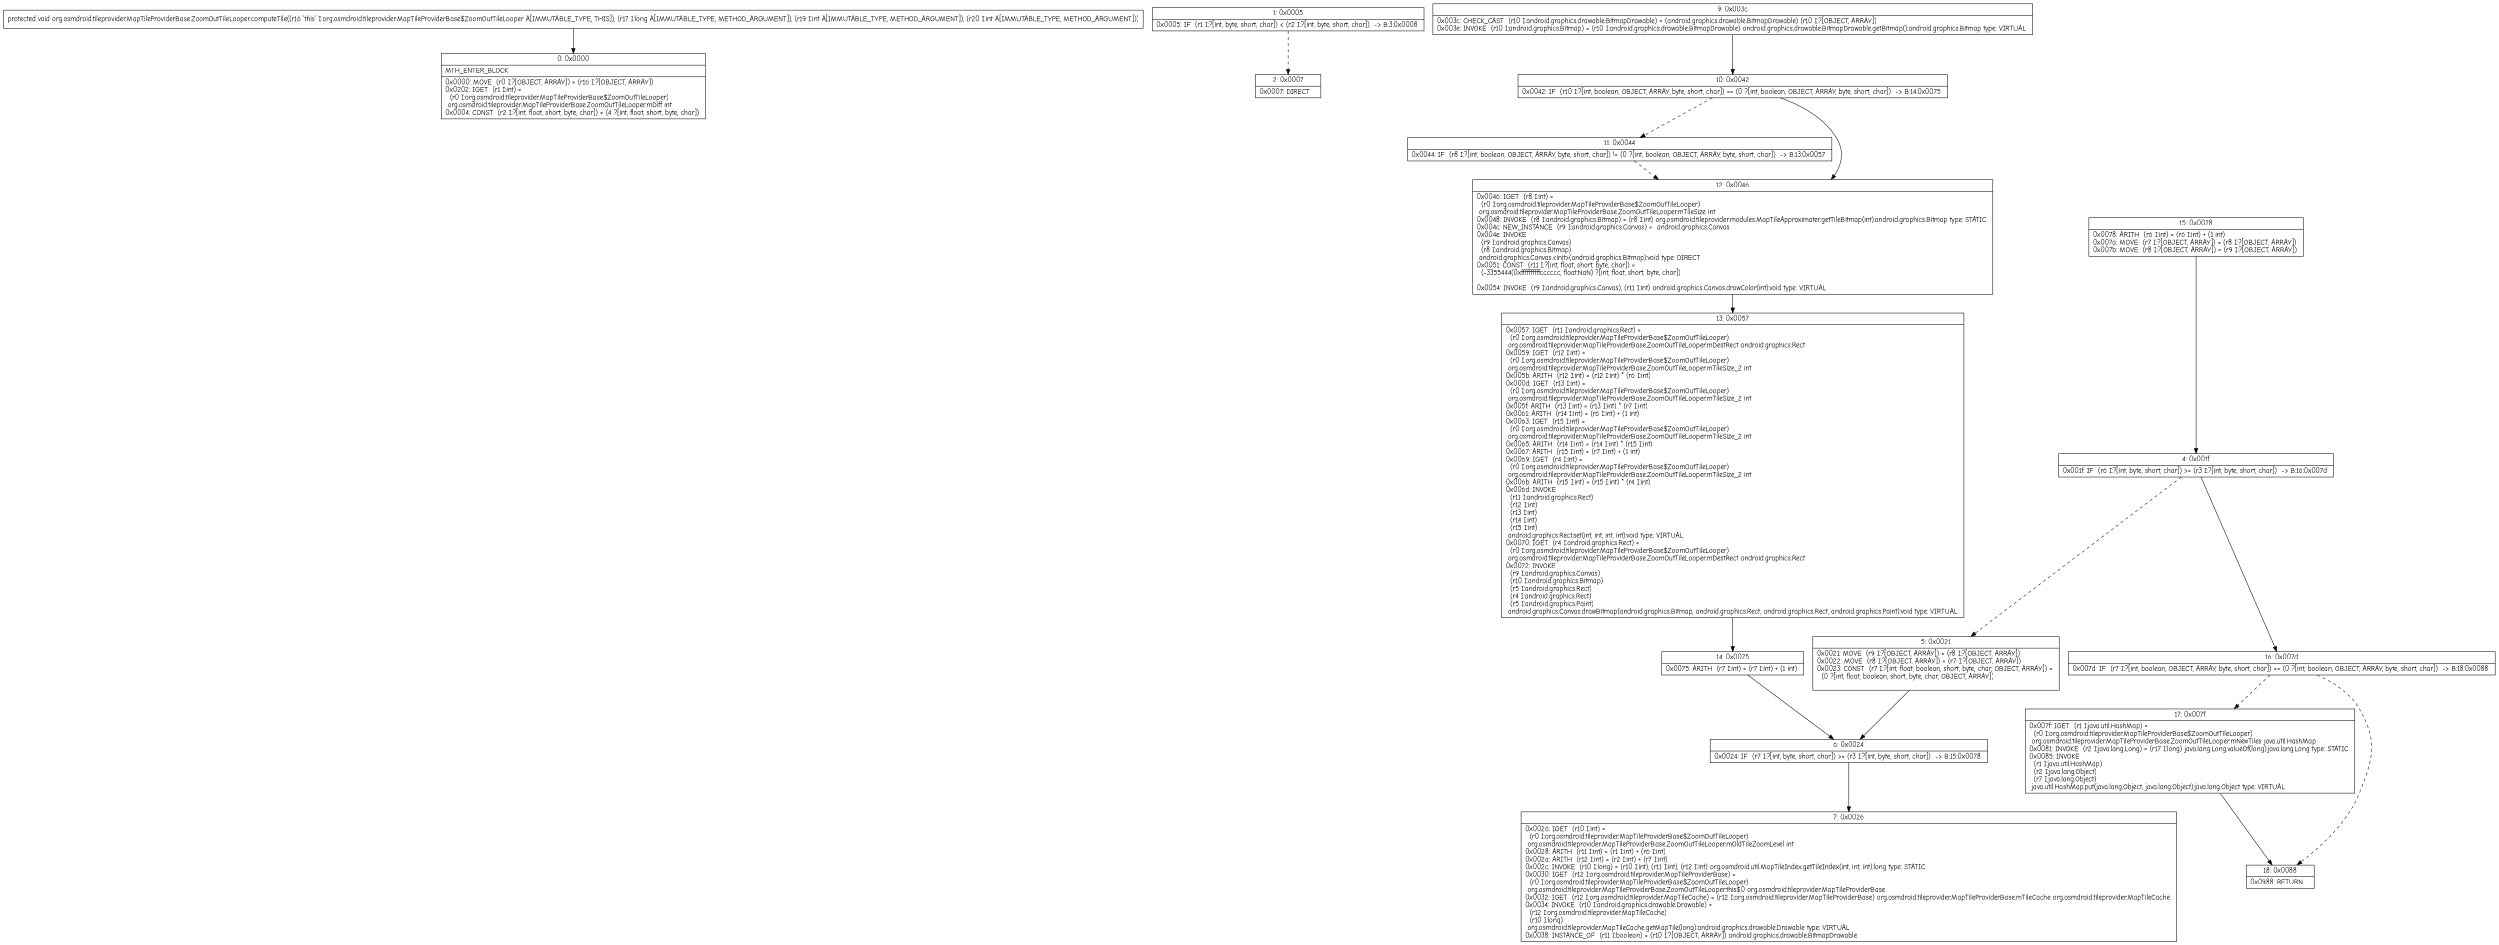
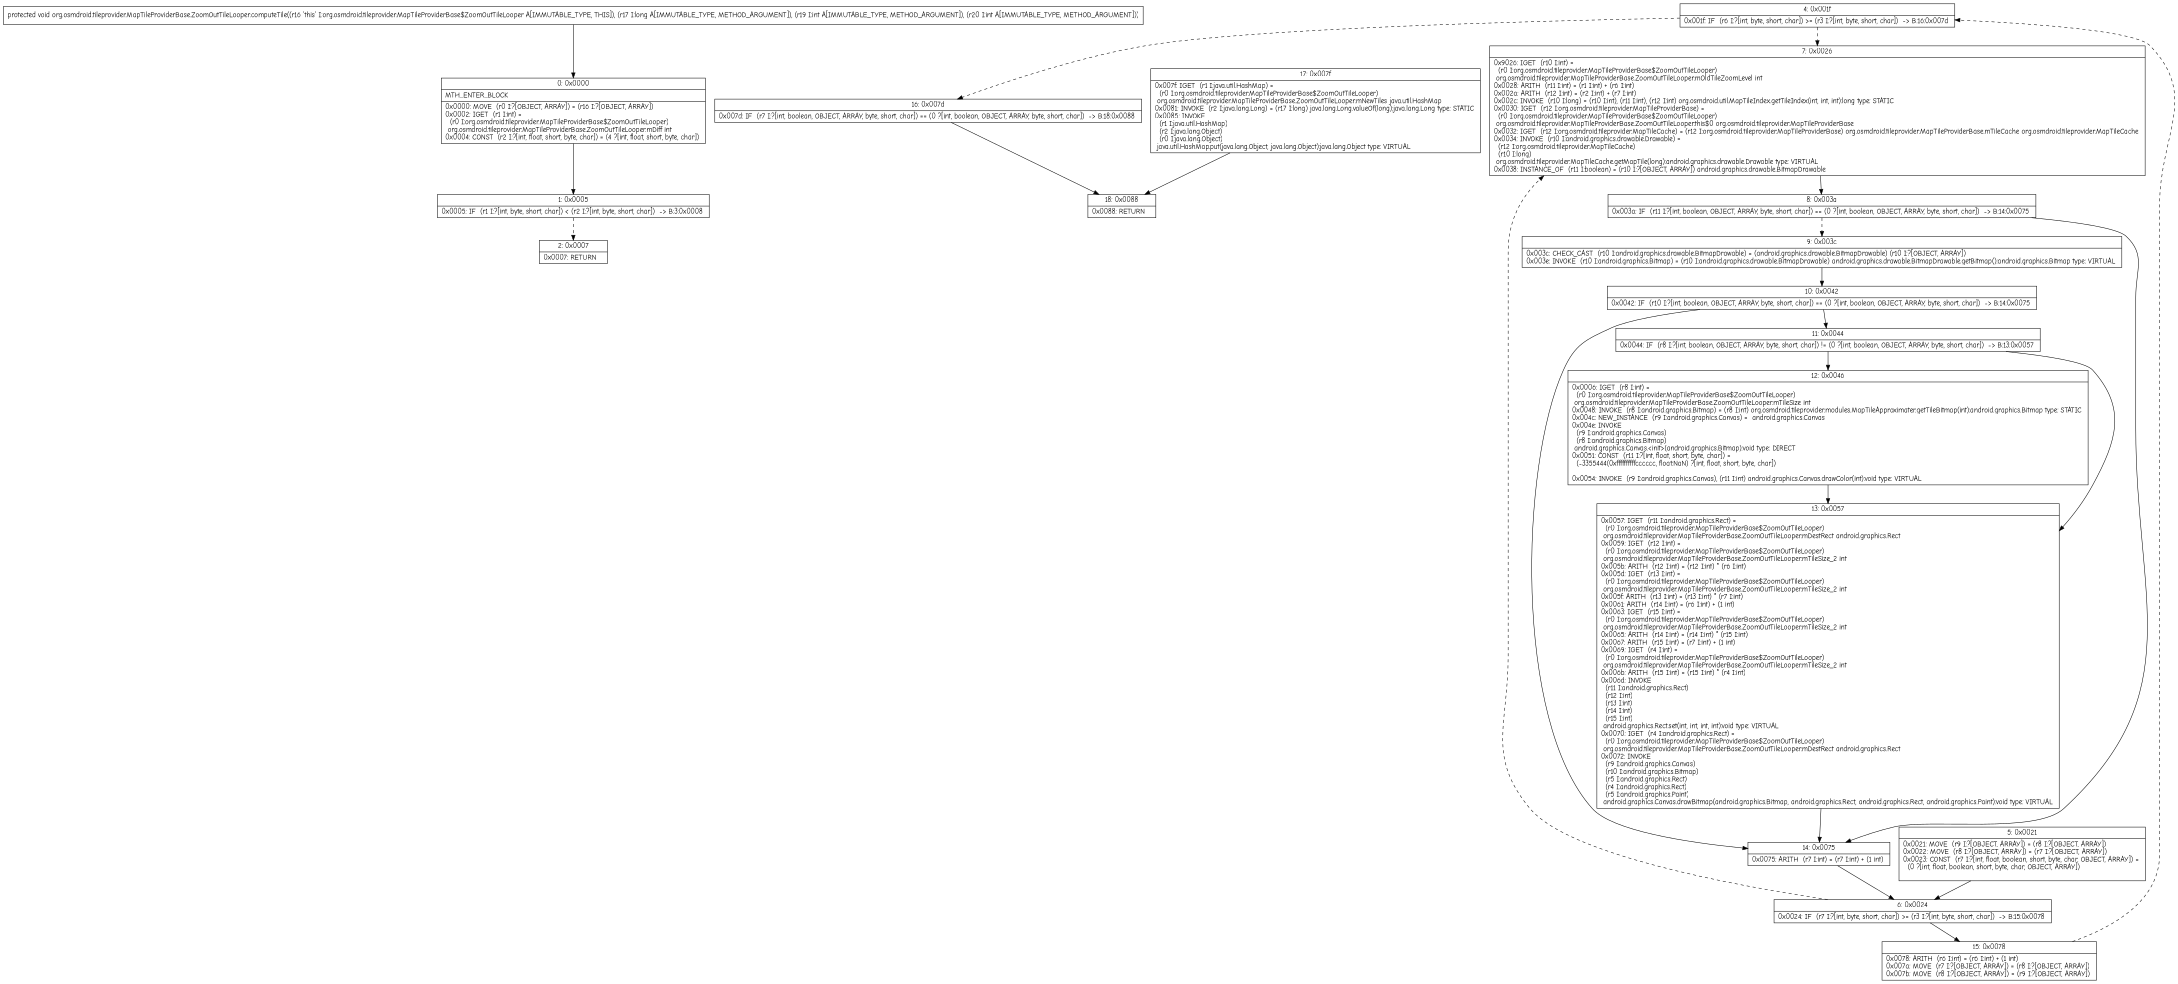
(485, 90) -> (485, 115)
(1288, 92) -> (573, 258)
(1678, 117) -> (1825, 316)
(1827, 126) -> (1532, 594)
none -> (573, 166)
(1644, 169) -> (1828, 358)
(1517, 197) -> (1612, 388)
none -> (1822, 206)
(2196, 352) -> (2160, 415)
(1547, 384) -> (1642, 574)
none -> (2113, 408)
(2078, 555) -> (1817, 34)
(2238, 562) -> (1317, 30)
(2254, 690) -> none
(2368, 768) -> (1023, 157)
(2063, 779) -> (1189, 139)
(1849, 785) -> (1508, 650)
(1566, 829) -> (1535, 63)
(2280, 882) -> (1122, 212)
none -> (1943, 931)
